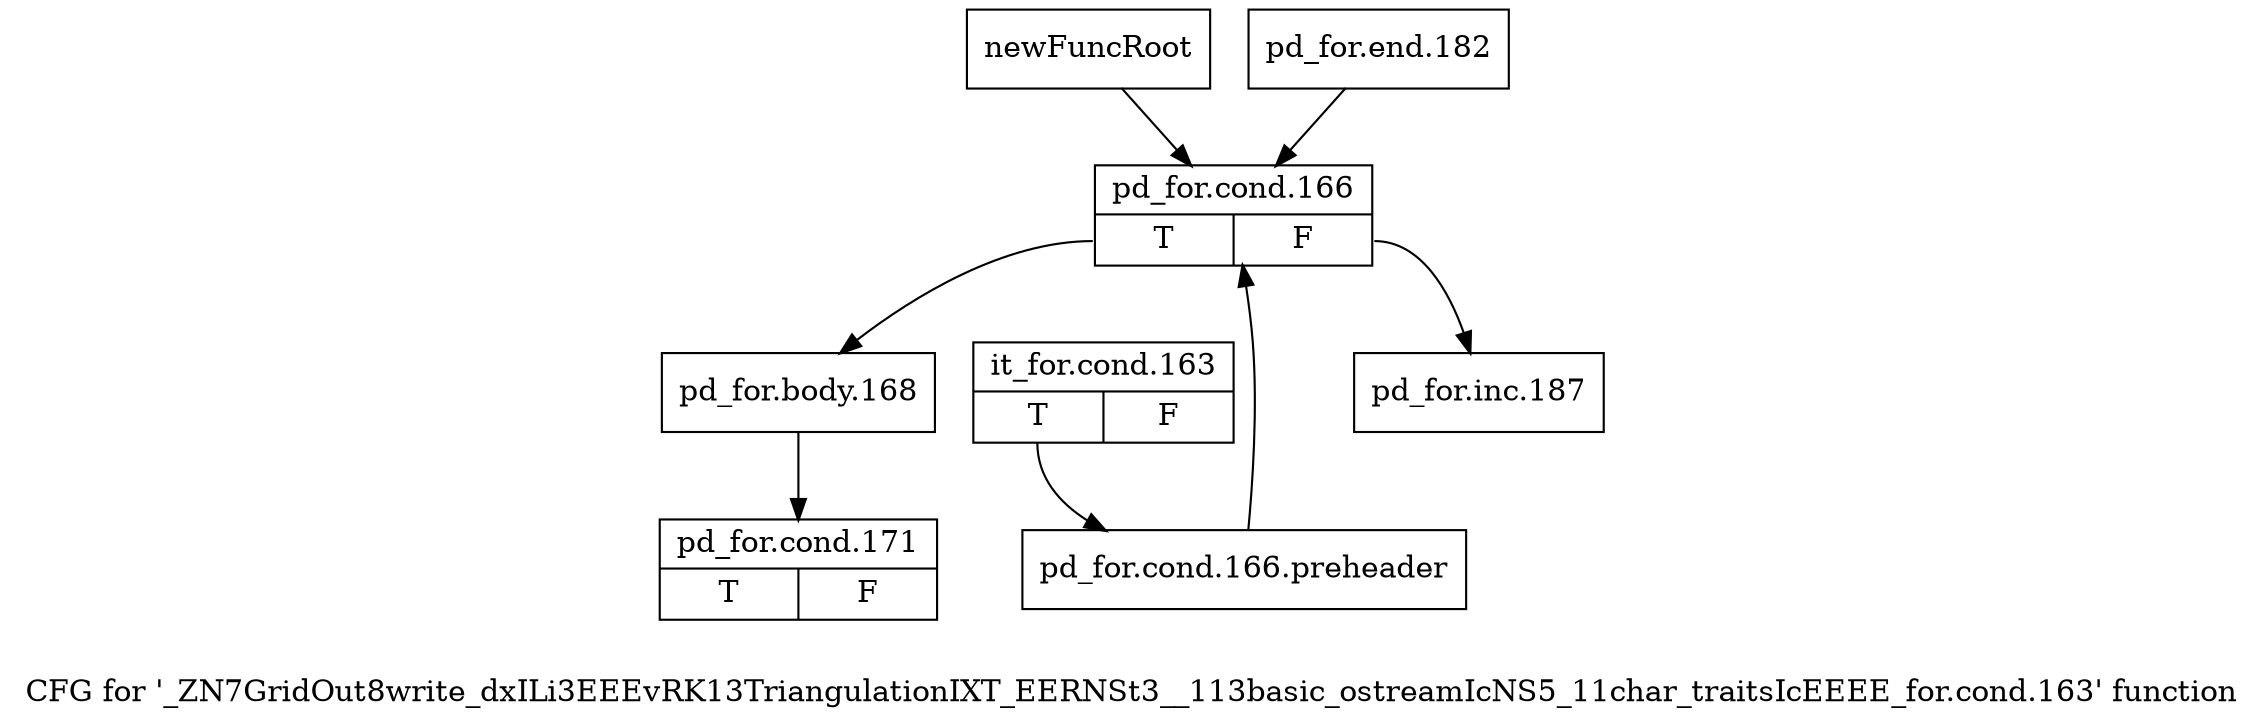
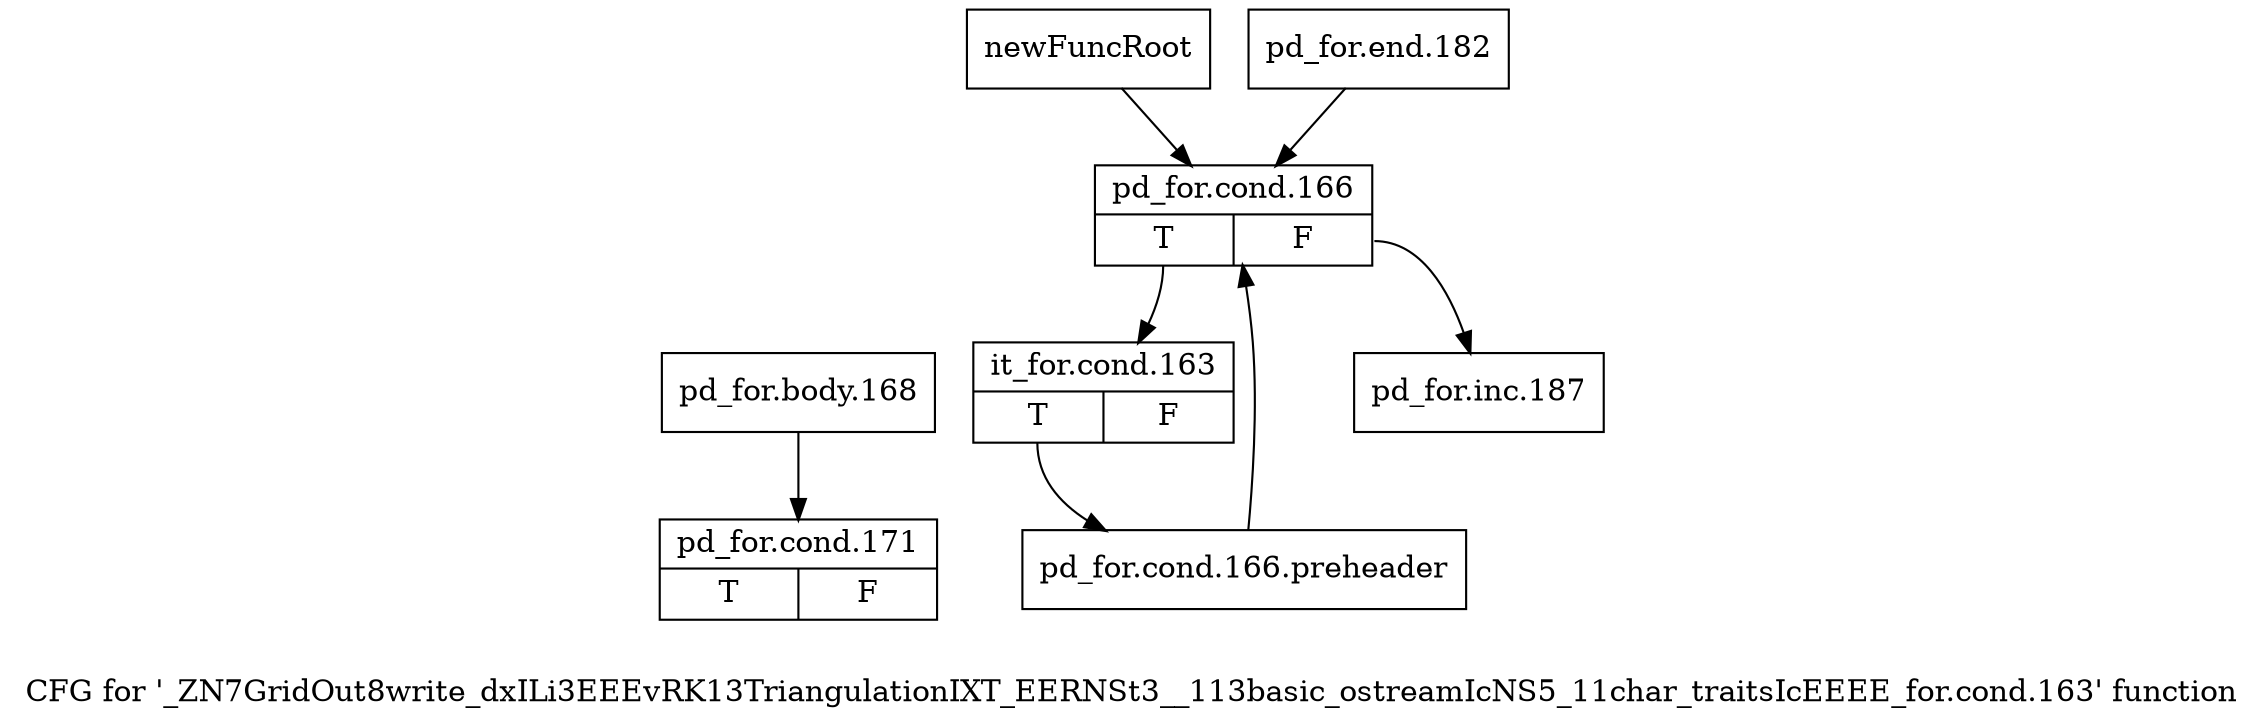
(968, 272) -> (1159, 296)
